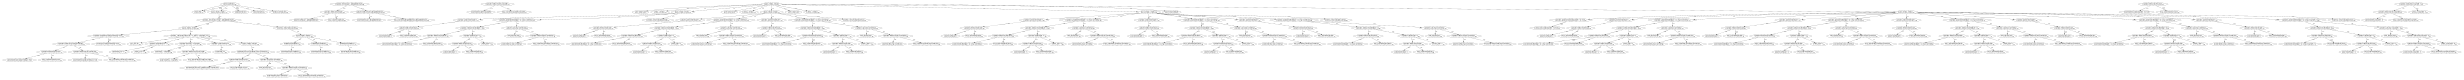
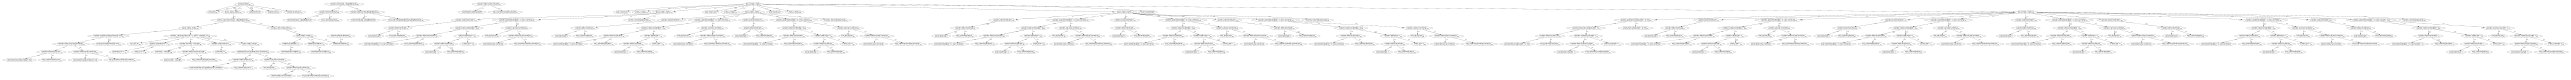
none -> (1586, 28)
(349, 48) -> (341, 40)
